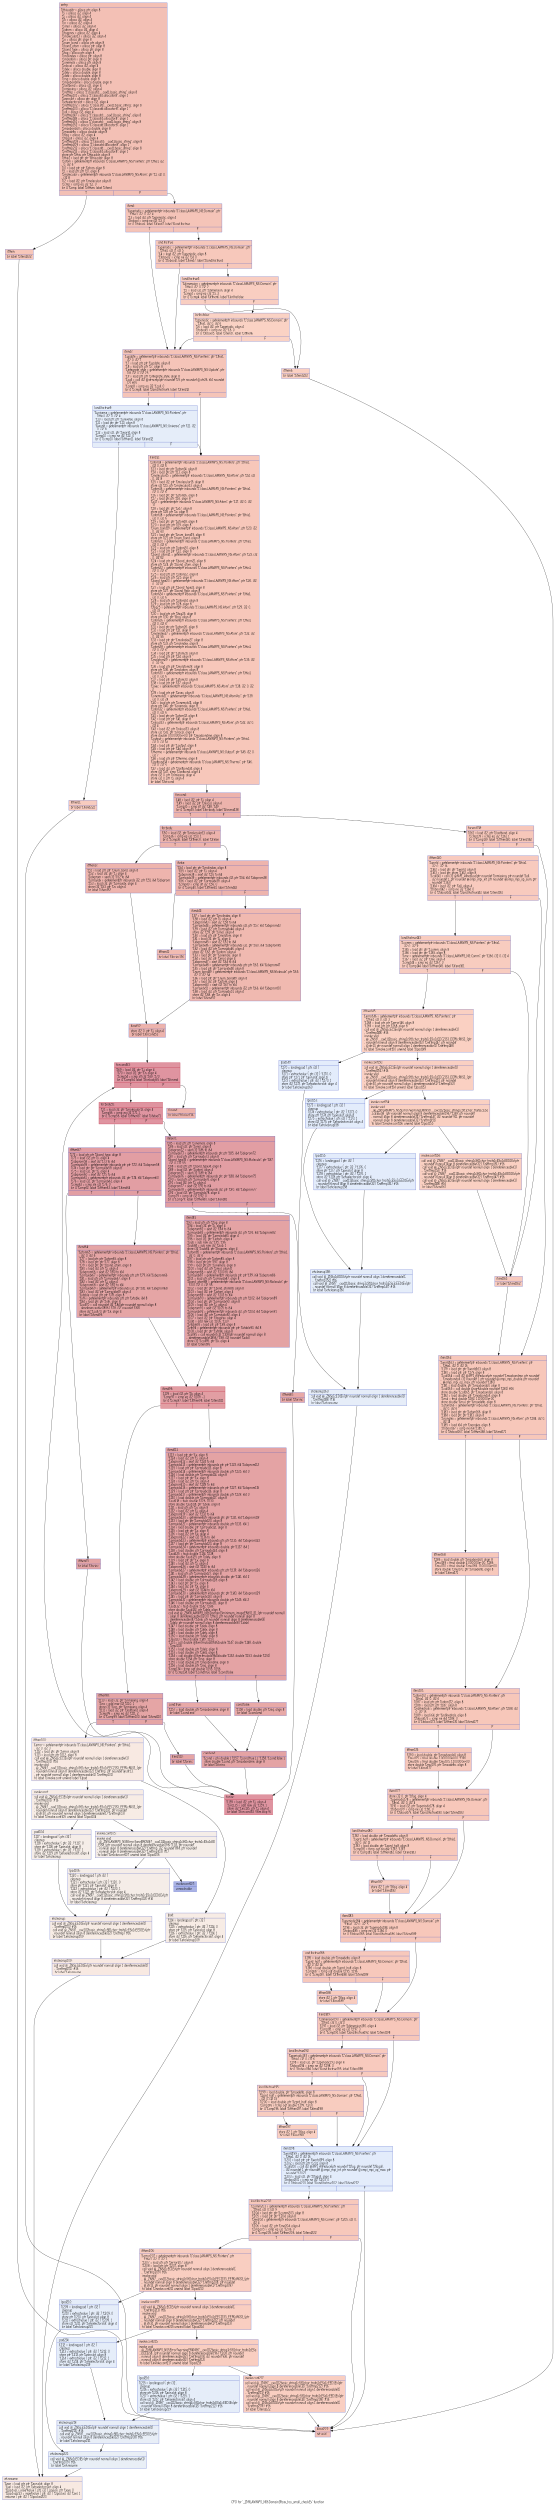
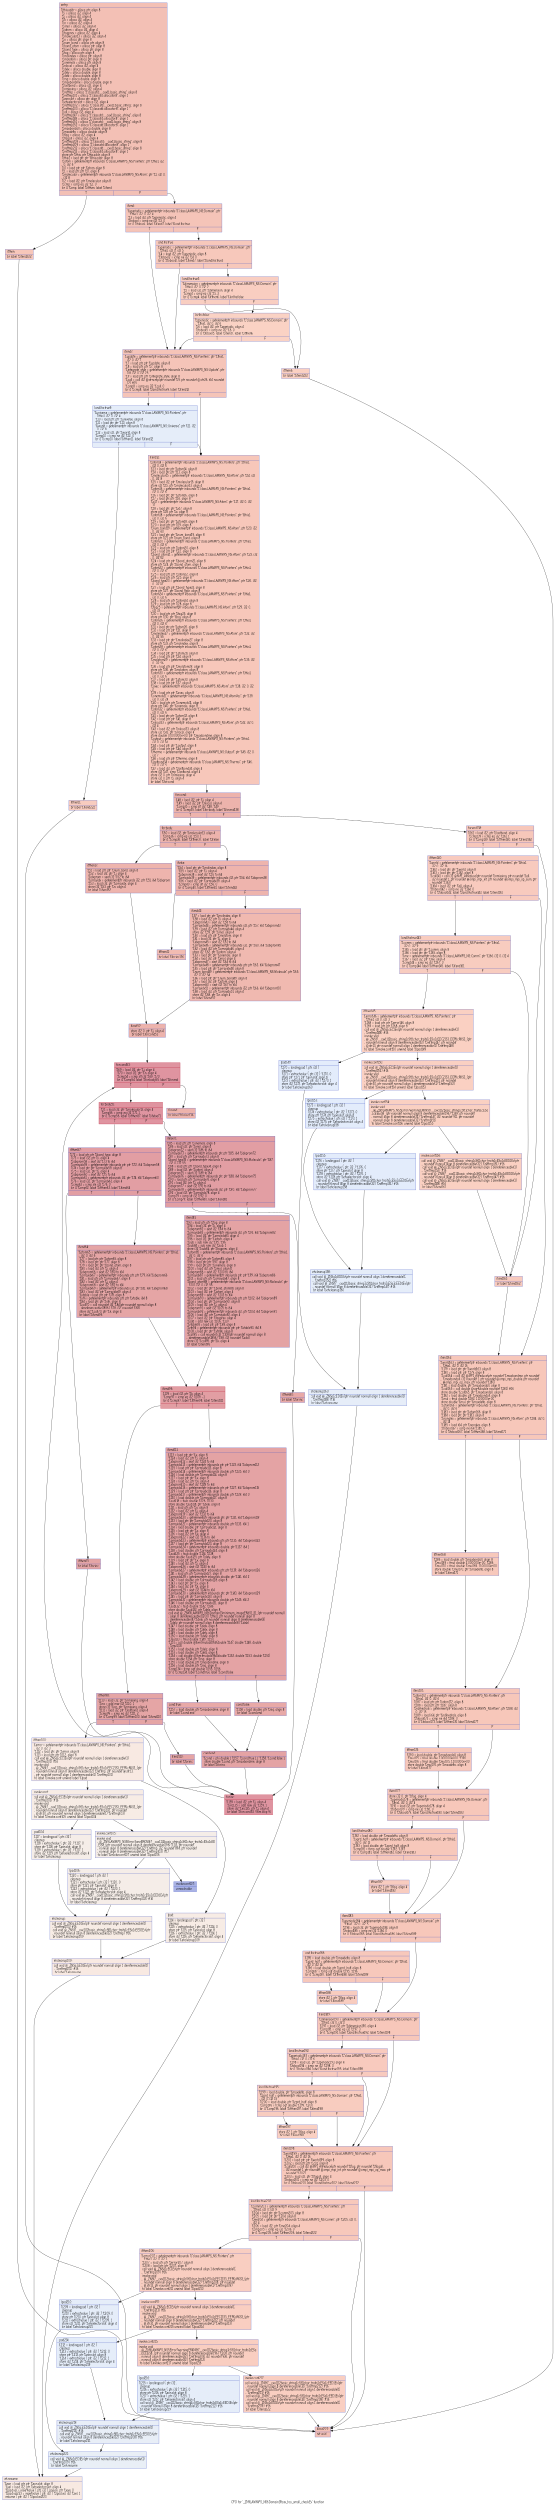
(453, 873) -> (451, 873)
(337, 2169) -> (337, 2169)
